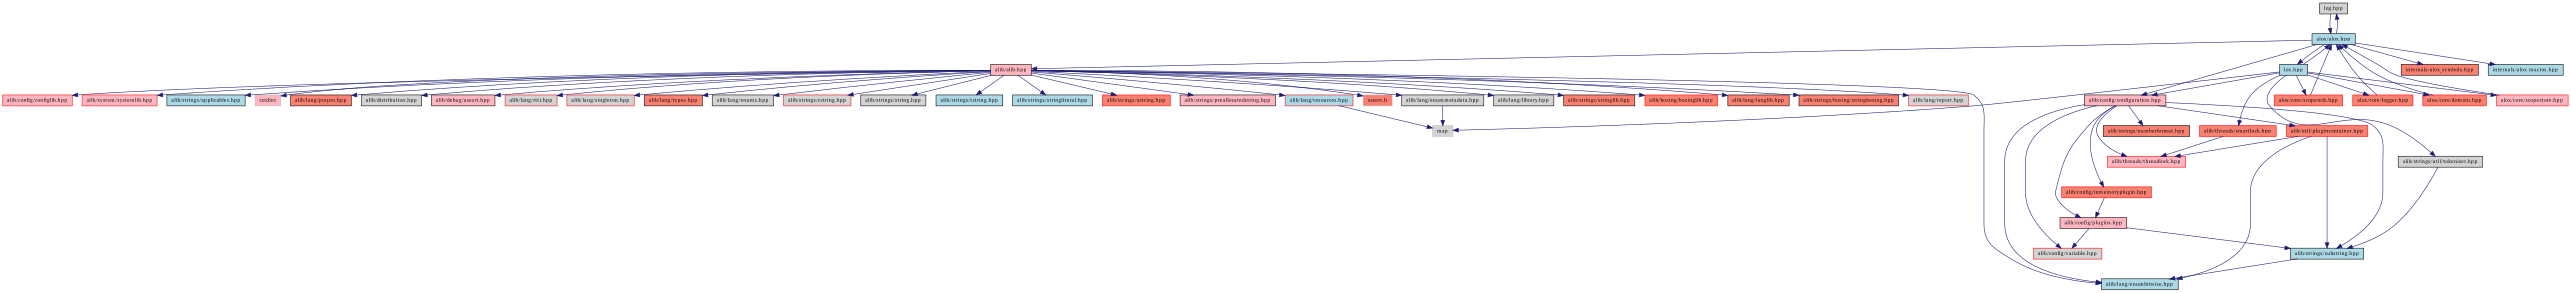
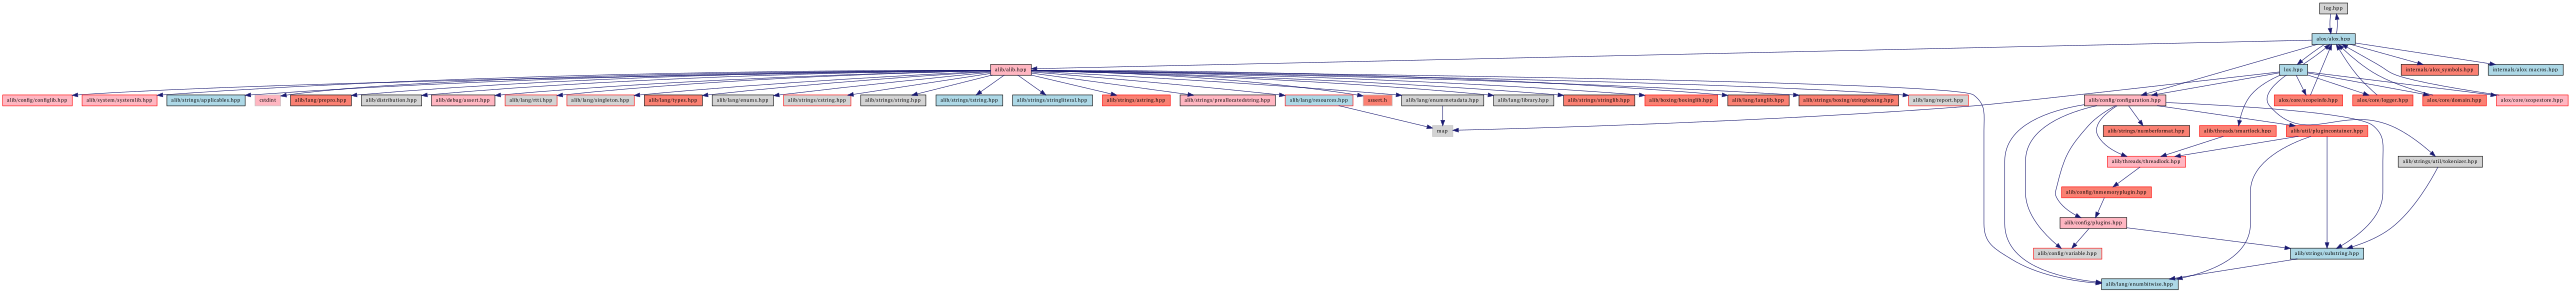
(2090, 140) -> (2129, 175)
